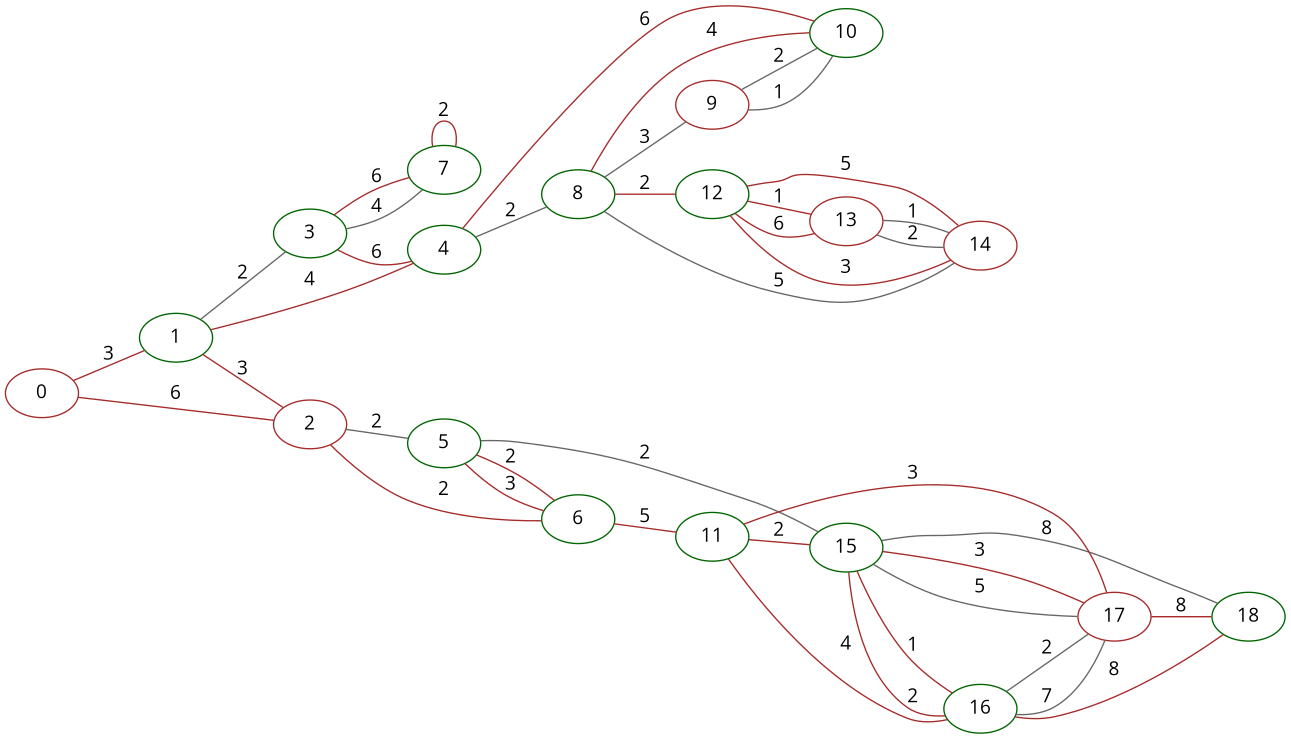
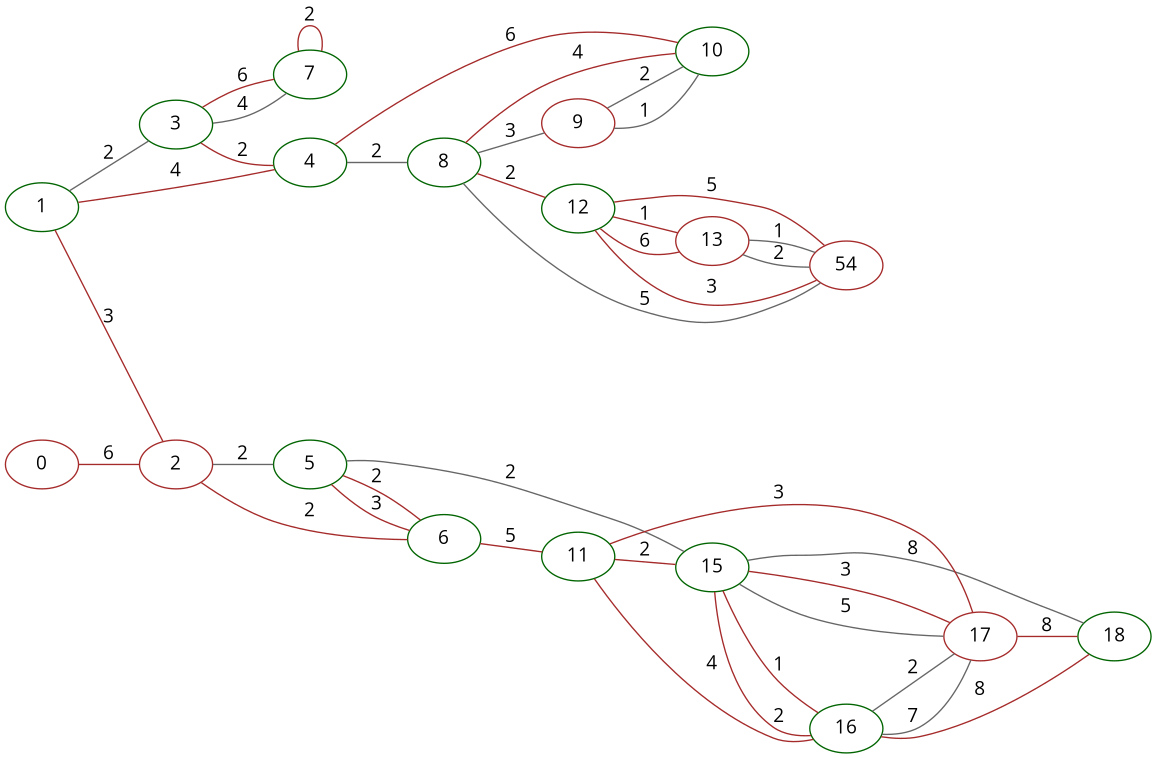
(980, 246) -> (846, 265)
(377, 253) -> (243, 151)
(109, 365) -> none
